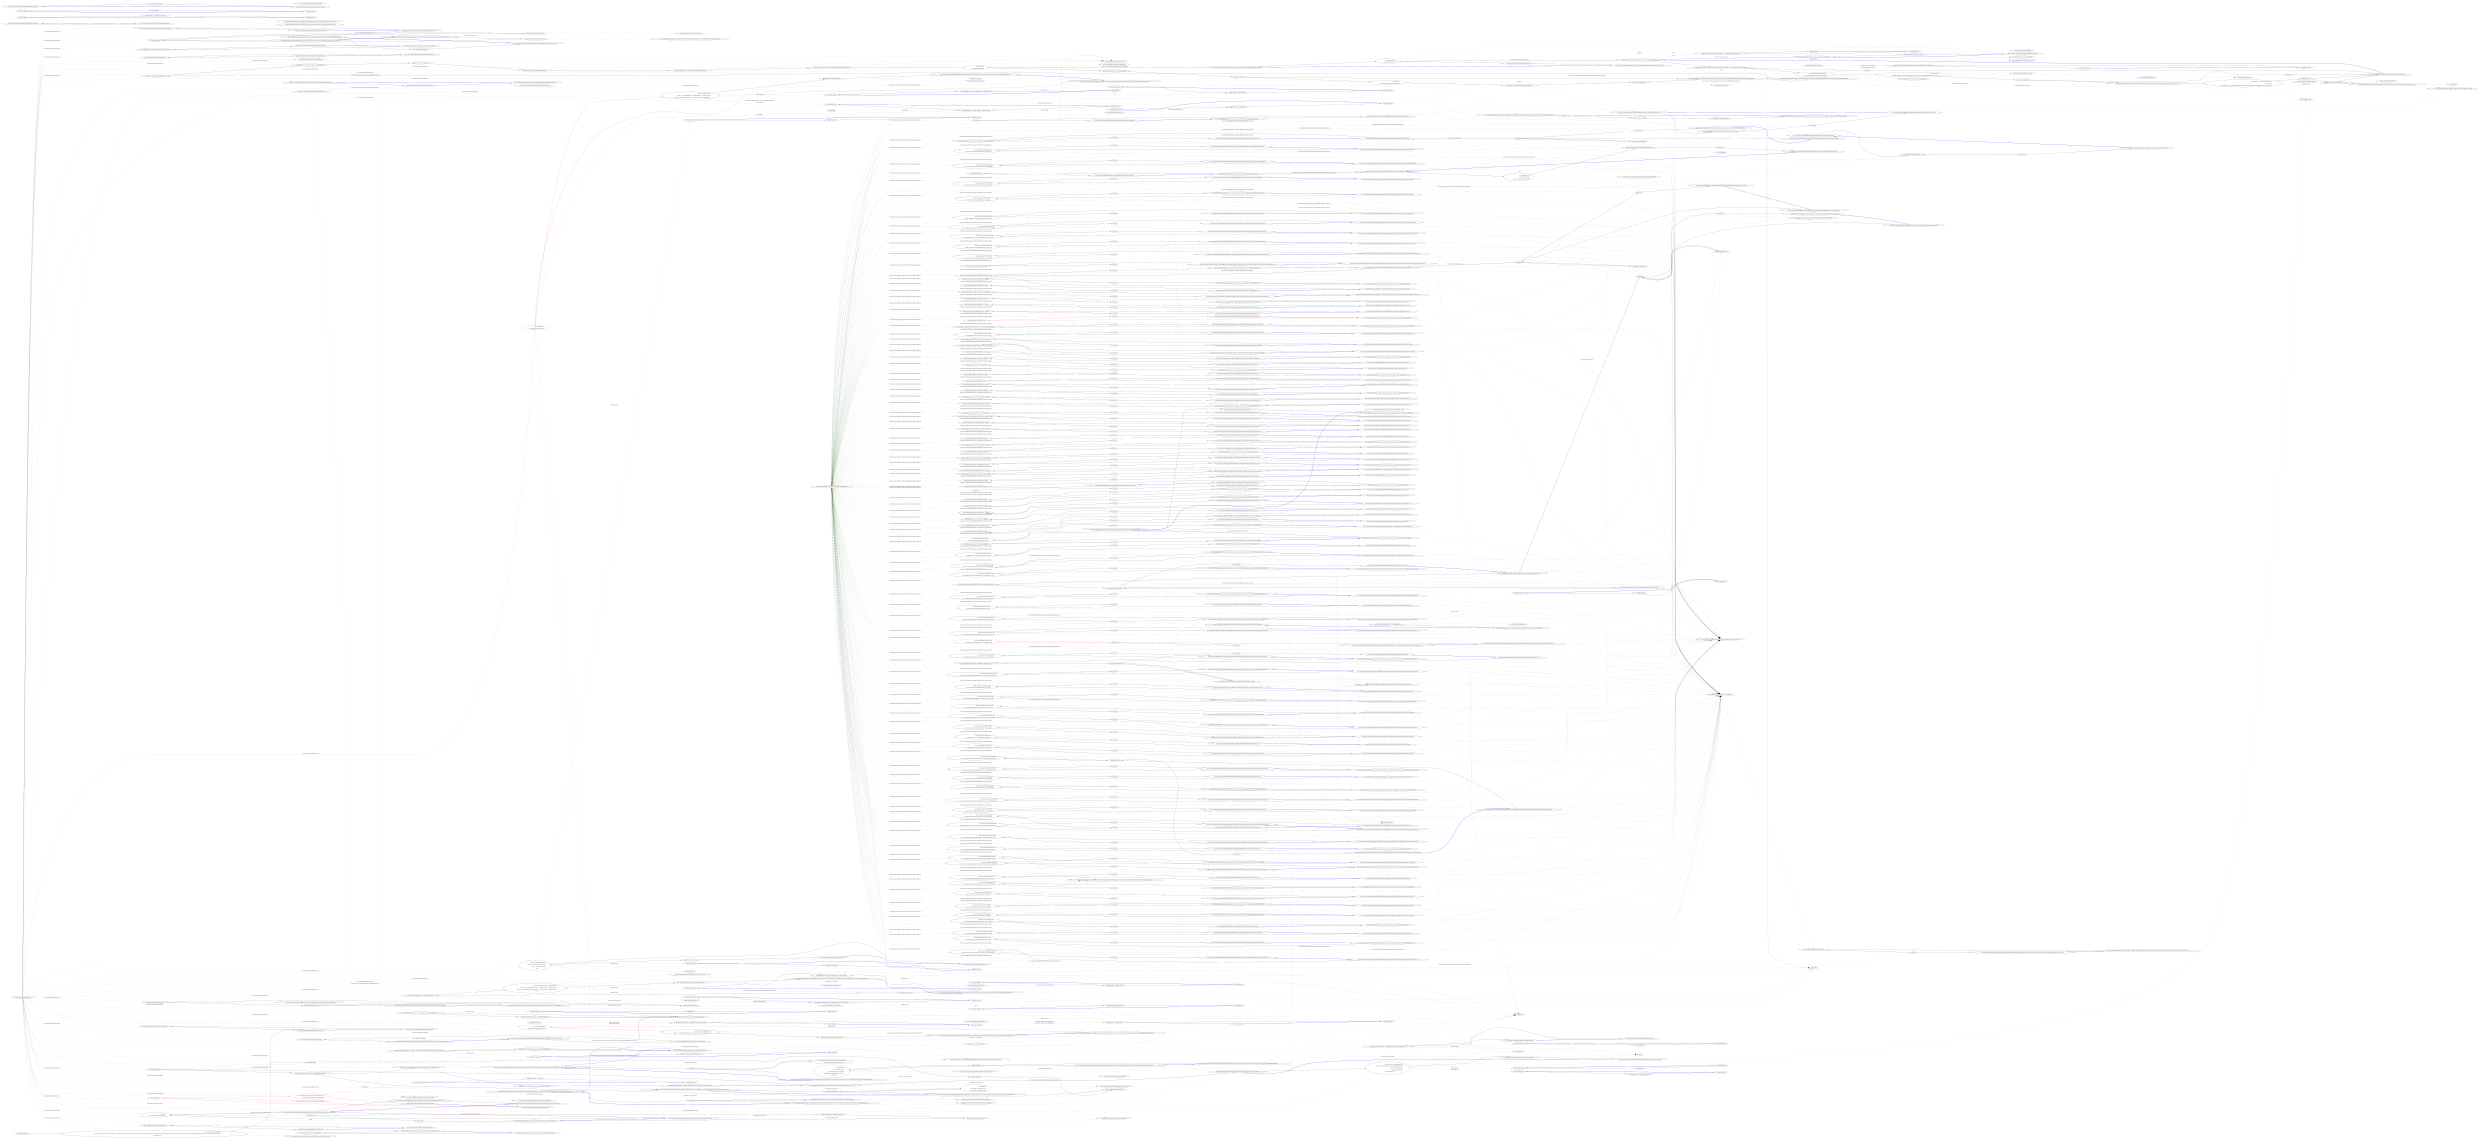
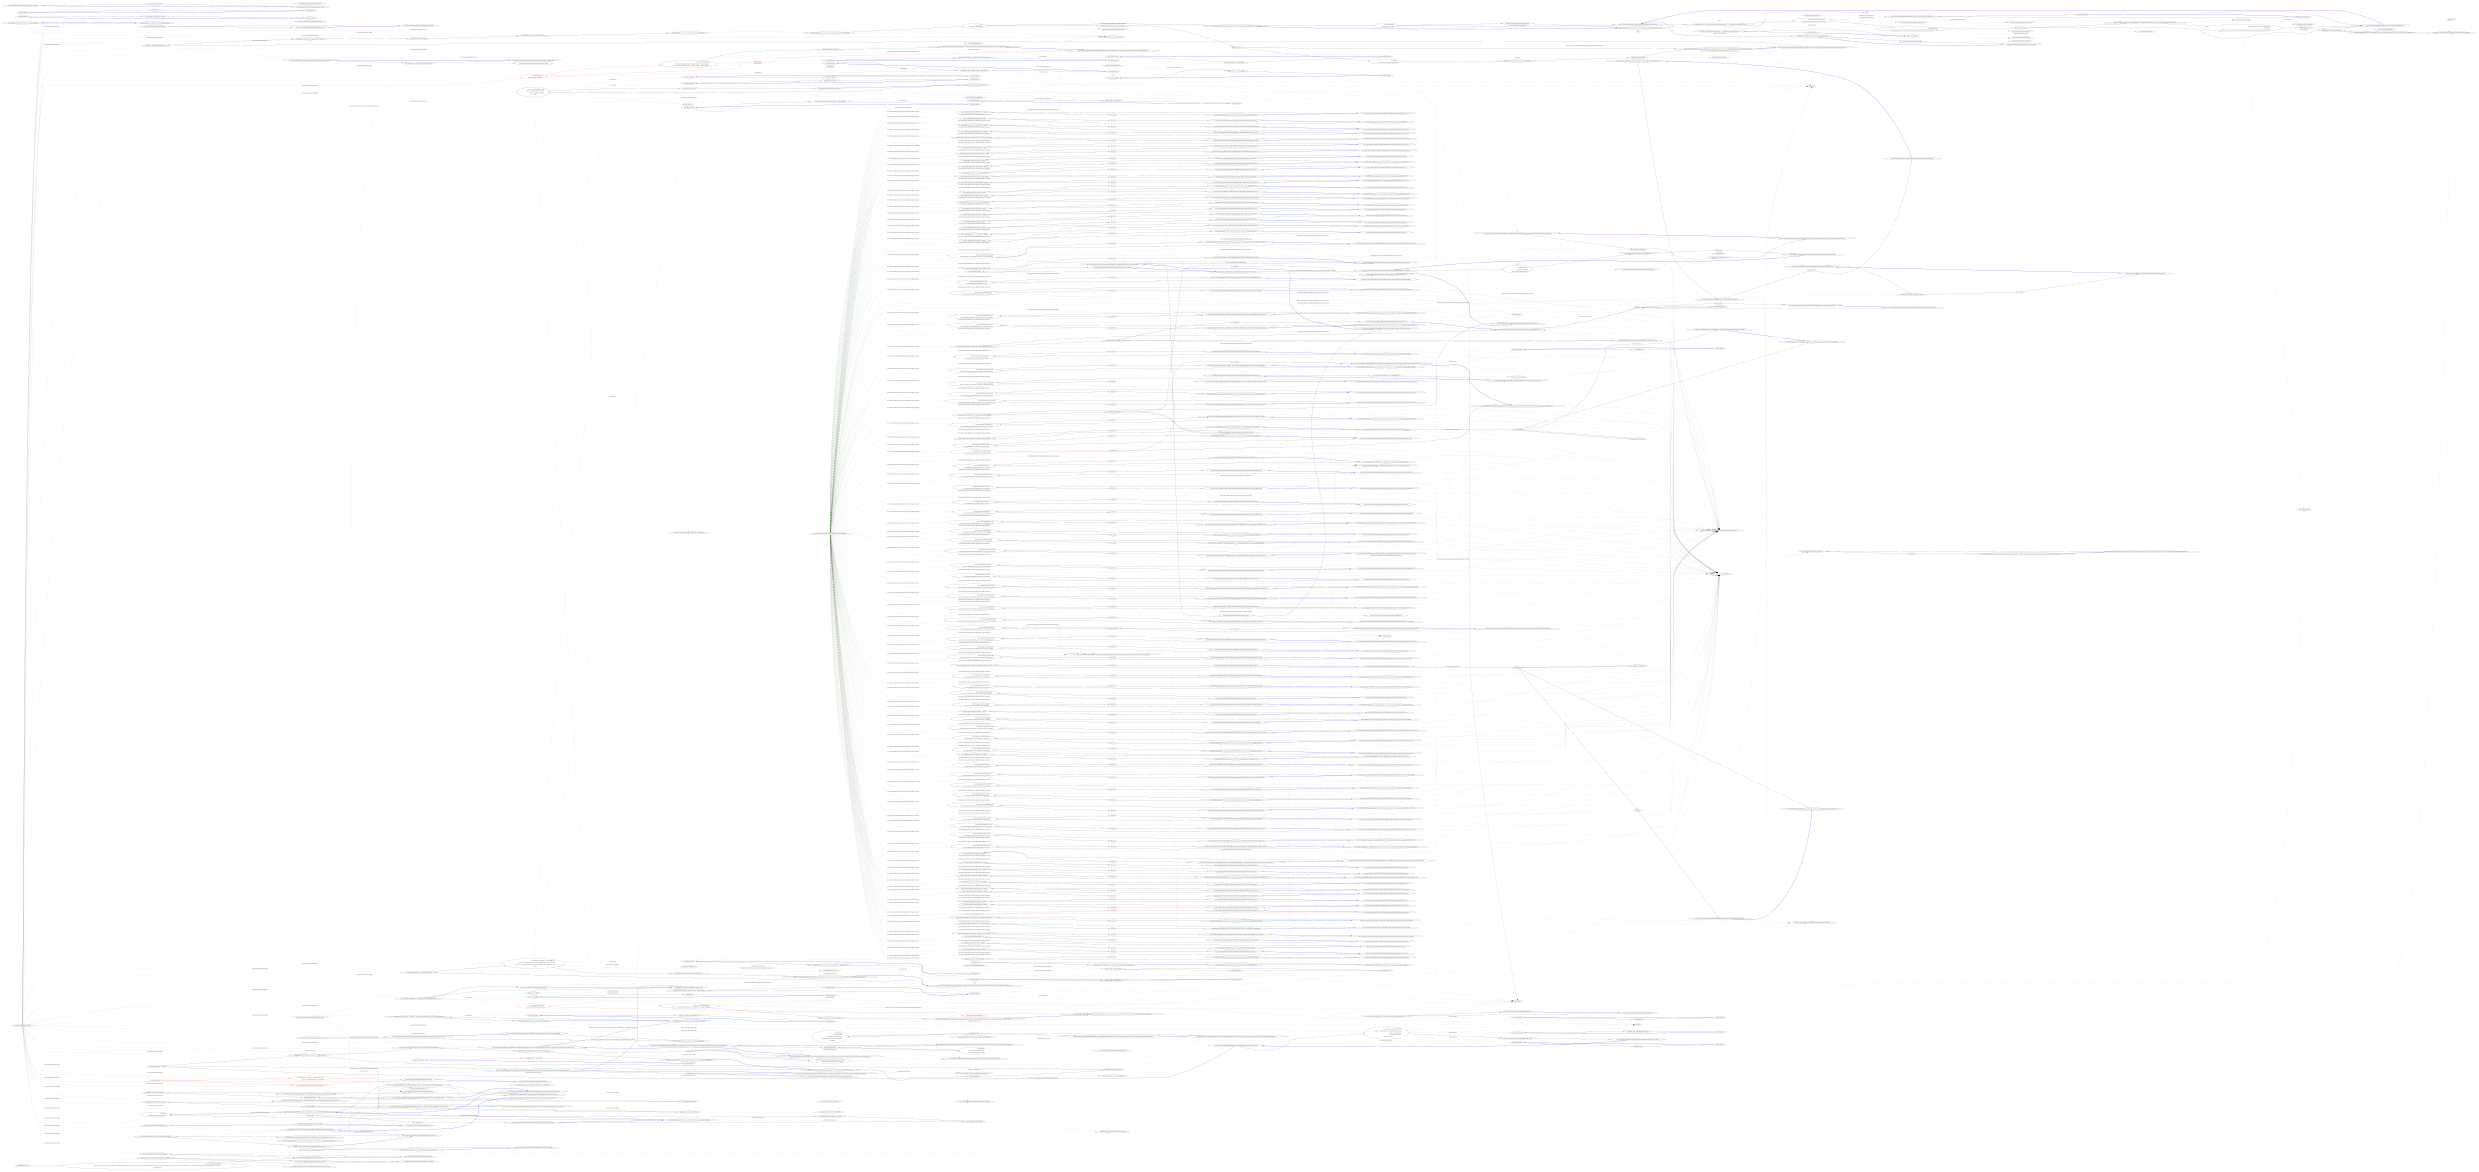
none -> (974, 192)
none -> (55, 1102)
